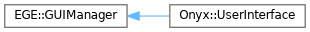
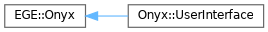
(66, 16) -> (45, 16)
